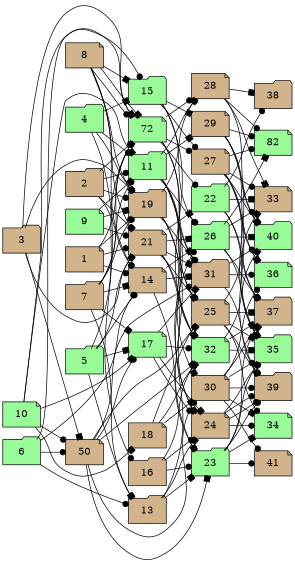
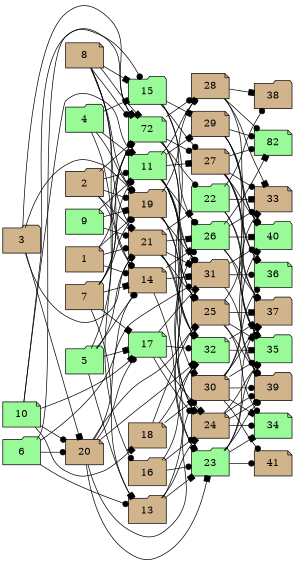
none -> (175, 165)
(241, 297) -> (242, 316)
(85, 452) -> (85, 452)
